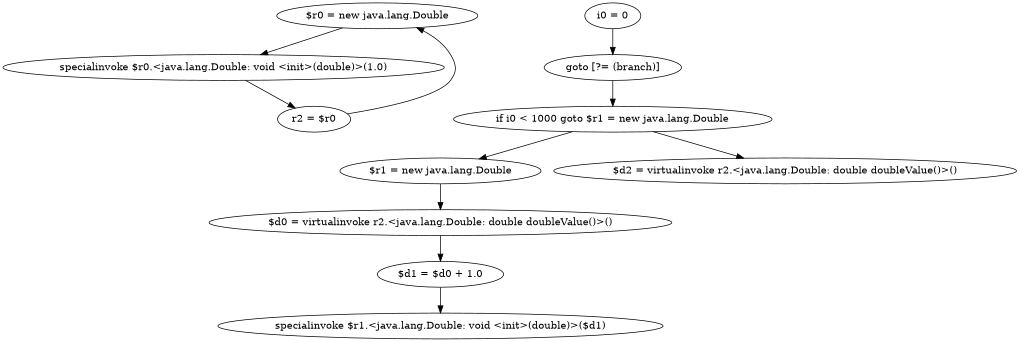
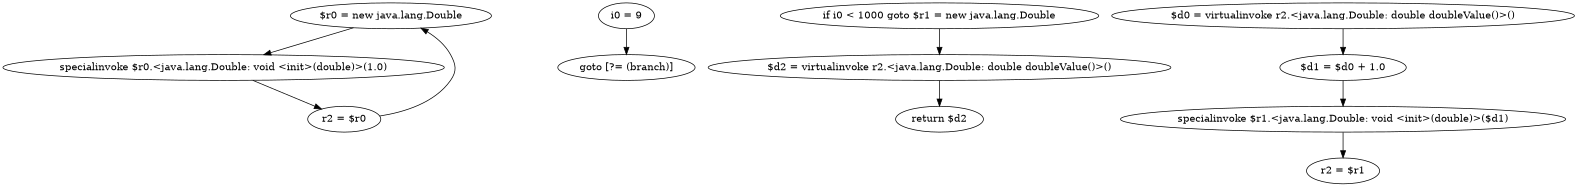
(613, 16) -> (626, 16)
(613, 90) -> none
none -> (940, 119)
(440, 171) -> none
none -> (1343, 171)
